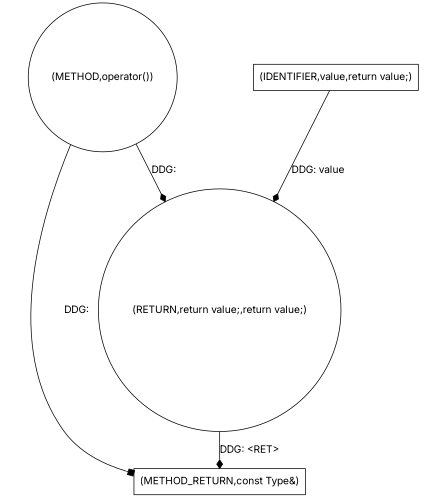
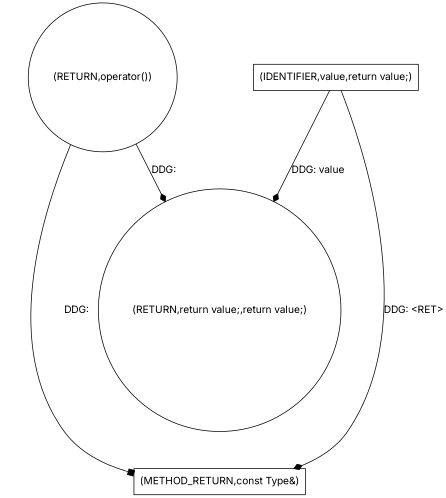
(103, 77) -> (103, 77)
(220, 446) -> (384, 290)
